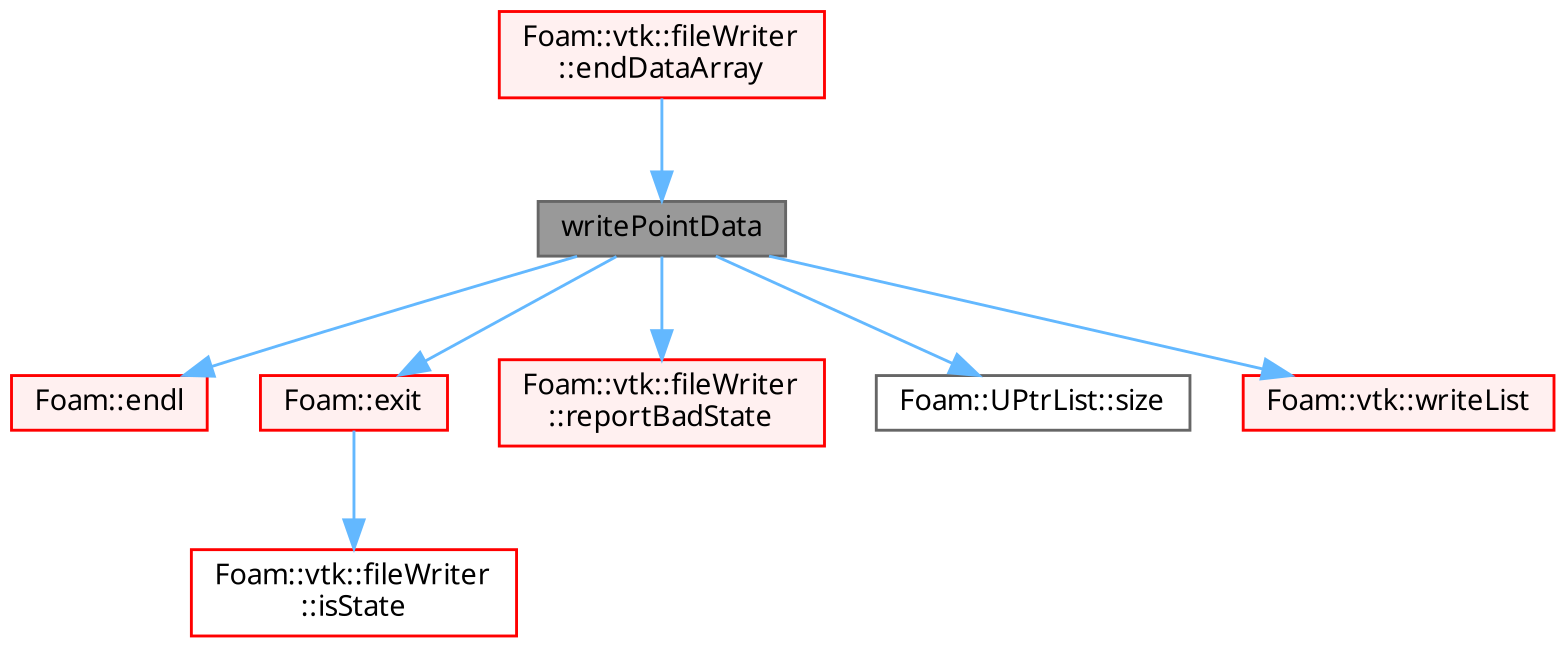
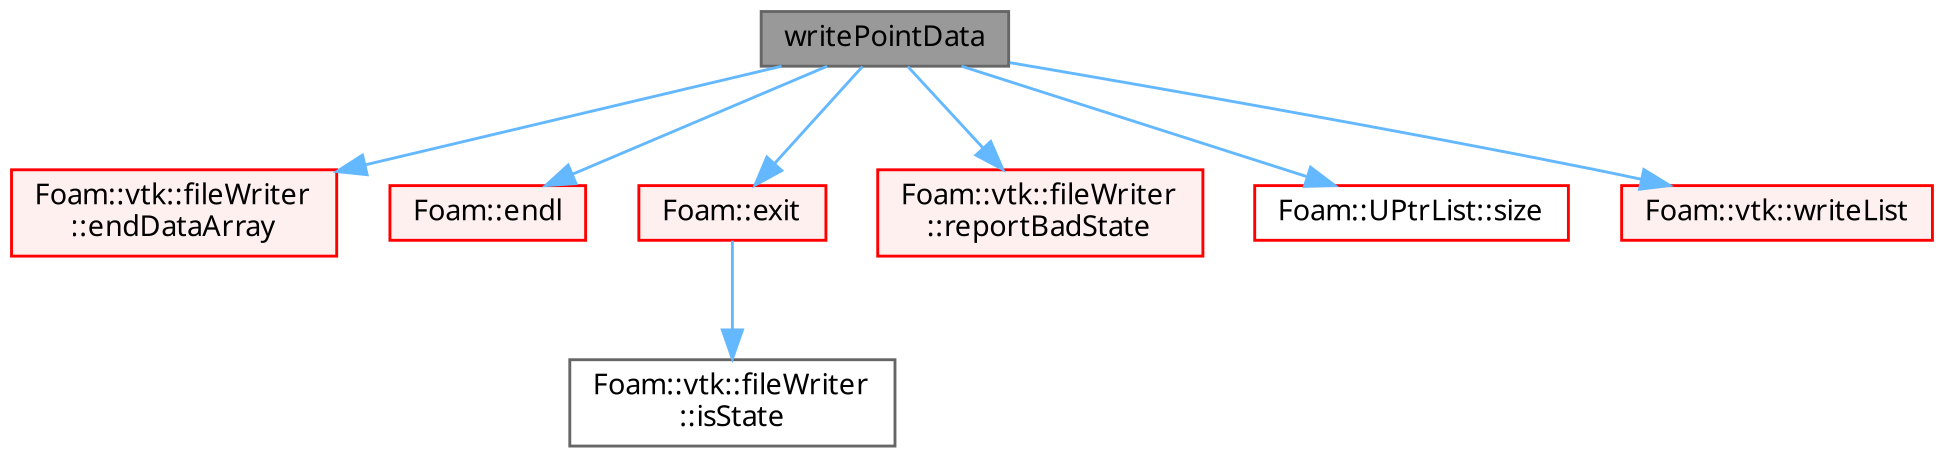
(662, 135) -> (574, 115)
(1033, 403) -> (1412, 213)
(354, 593) -> (732, 403)
